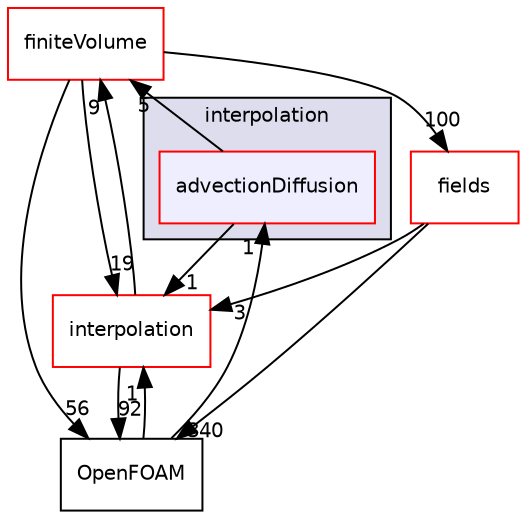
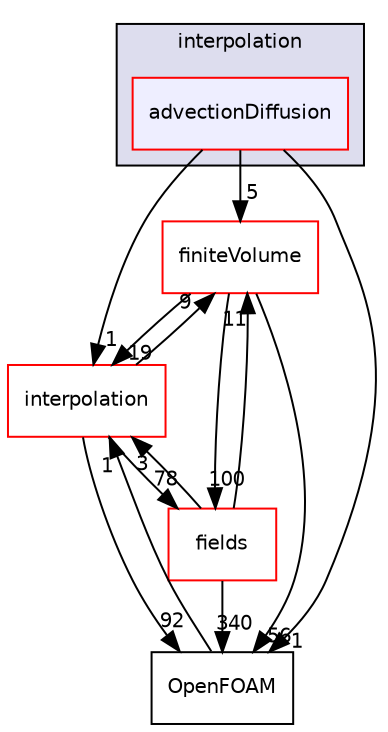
(235, 350) -> (376, 393)
none -> (244, 411)
none -> (135, 467)
